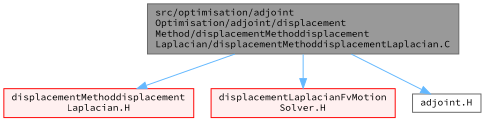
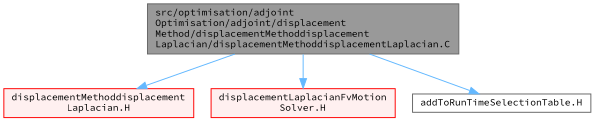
(447, 103) -> (502, 103)
